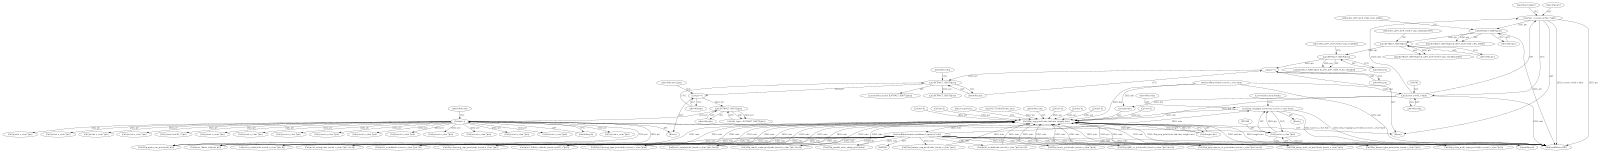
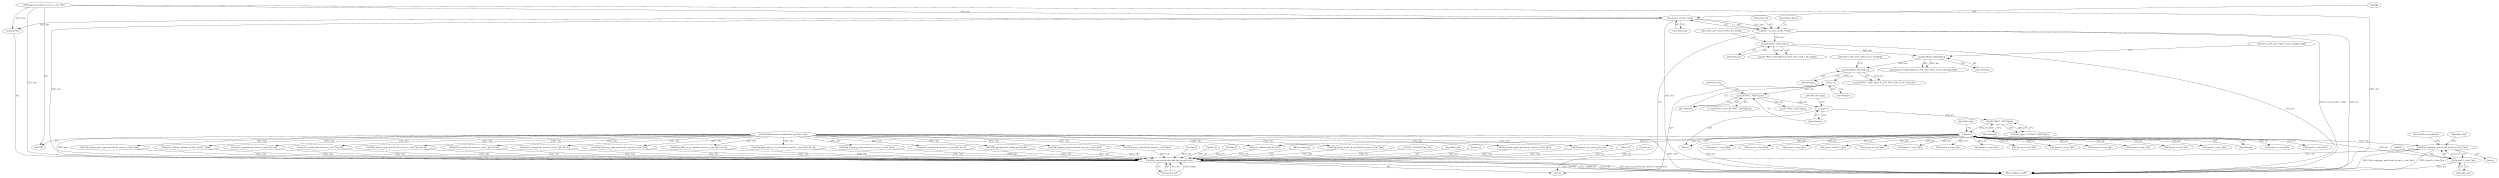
none -> (44, 76)
(1414, 83) -> (2374, 5)
(975, 124) -> (247, 156)
(398, 147) -> (320, 147)
